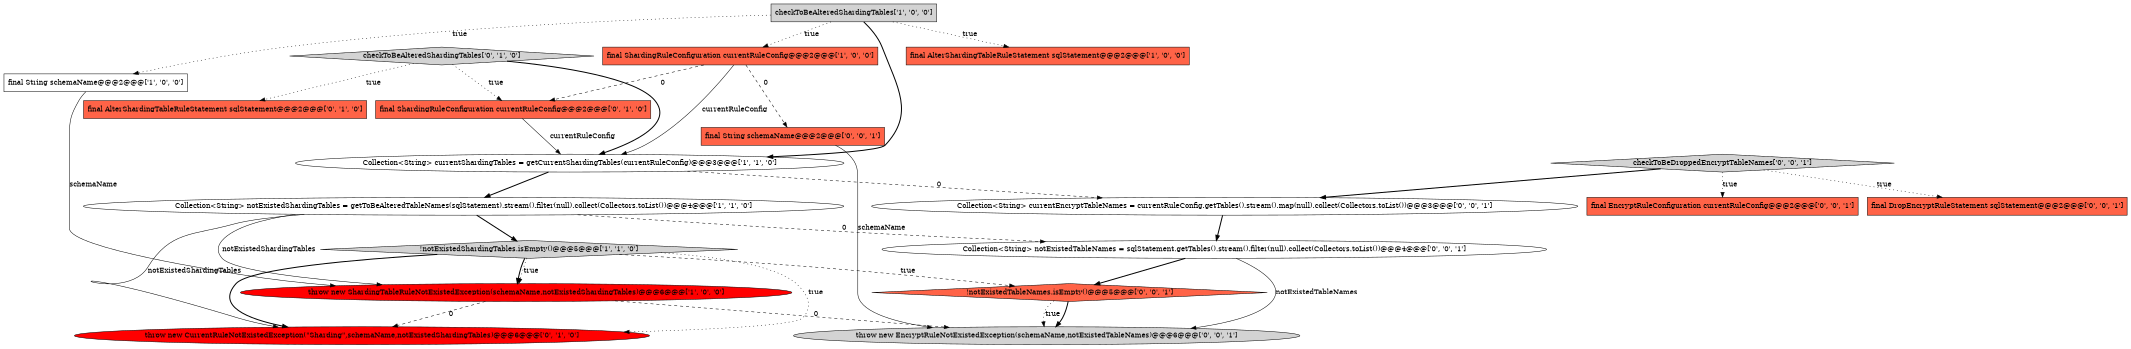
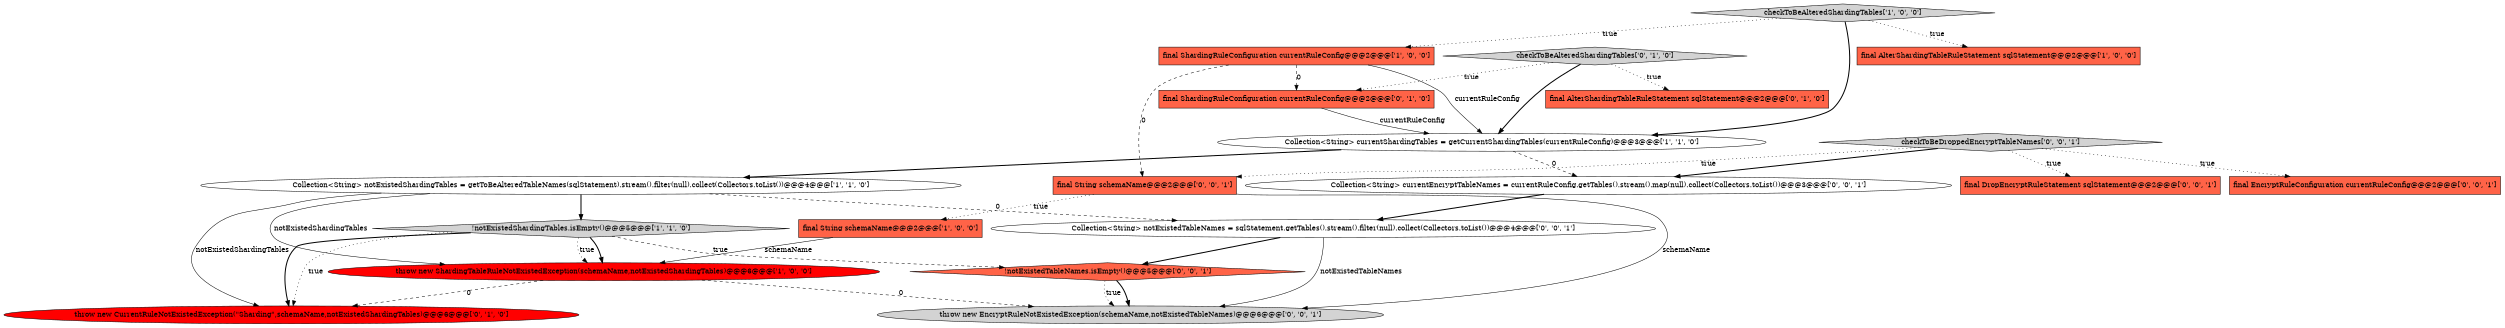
(854, 13) -> (1843, 13)
(453, 31) -> (1020, 207)
(96, 83) -> (890, 229)
none -> (1581, 167)
